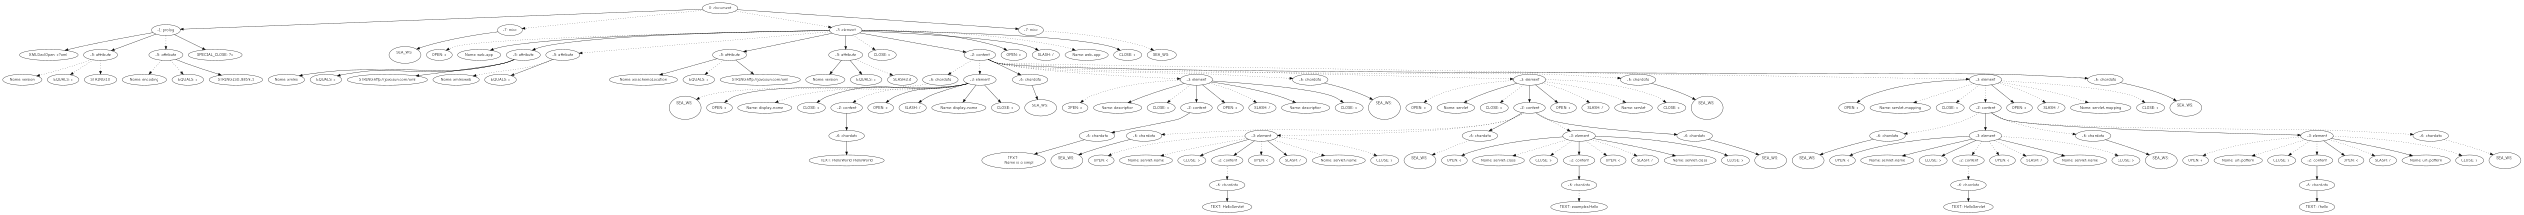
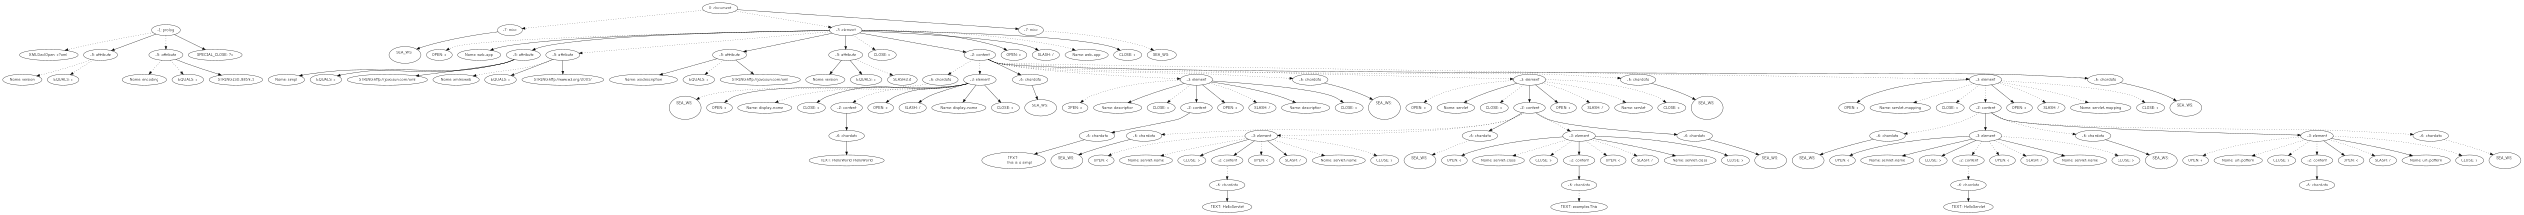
(443, 19) -> none
(110, 40) -> (110, 40)
(101, 80) -> none
(286, 80) -> (286, 80)
none -> (563, 80)
(643, 80) -> (643, 80)
(1014, 160) -> (1014, 160)
(1579, 207) -> (1579, 207)
(2317, 207) -> none
